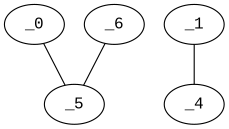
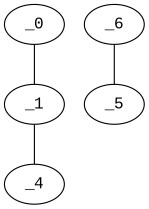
(54, 64) -> (34, 64)
